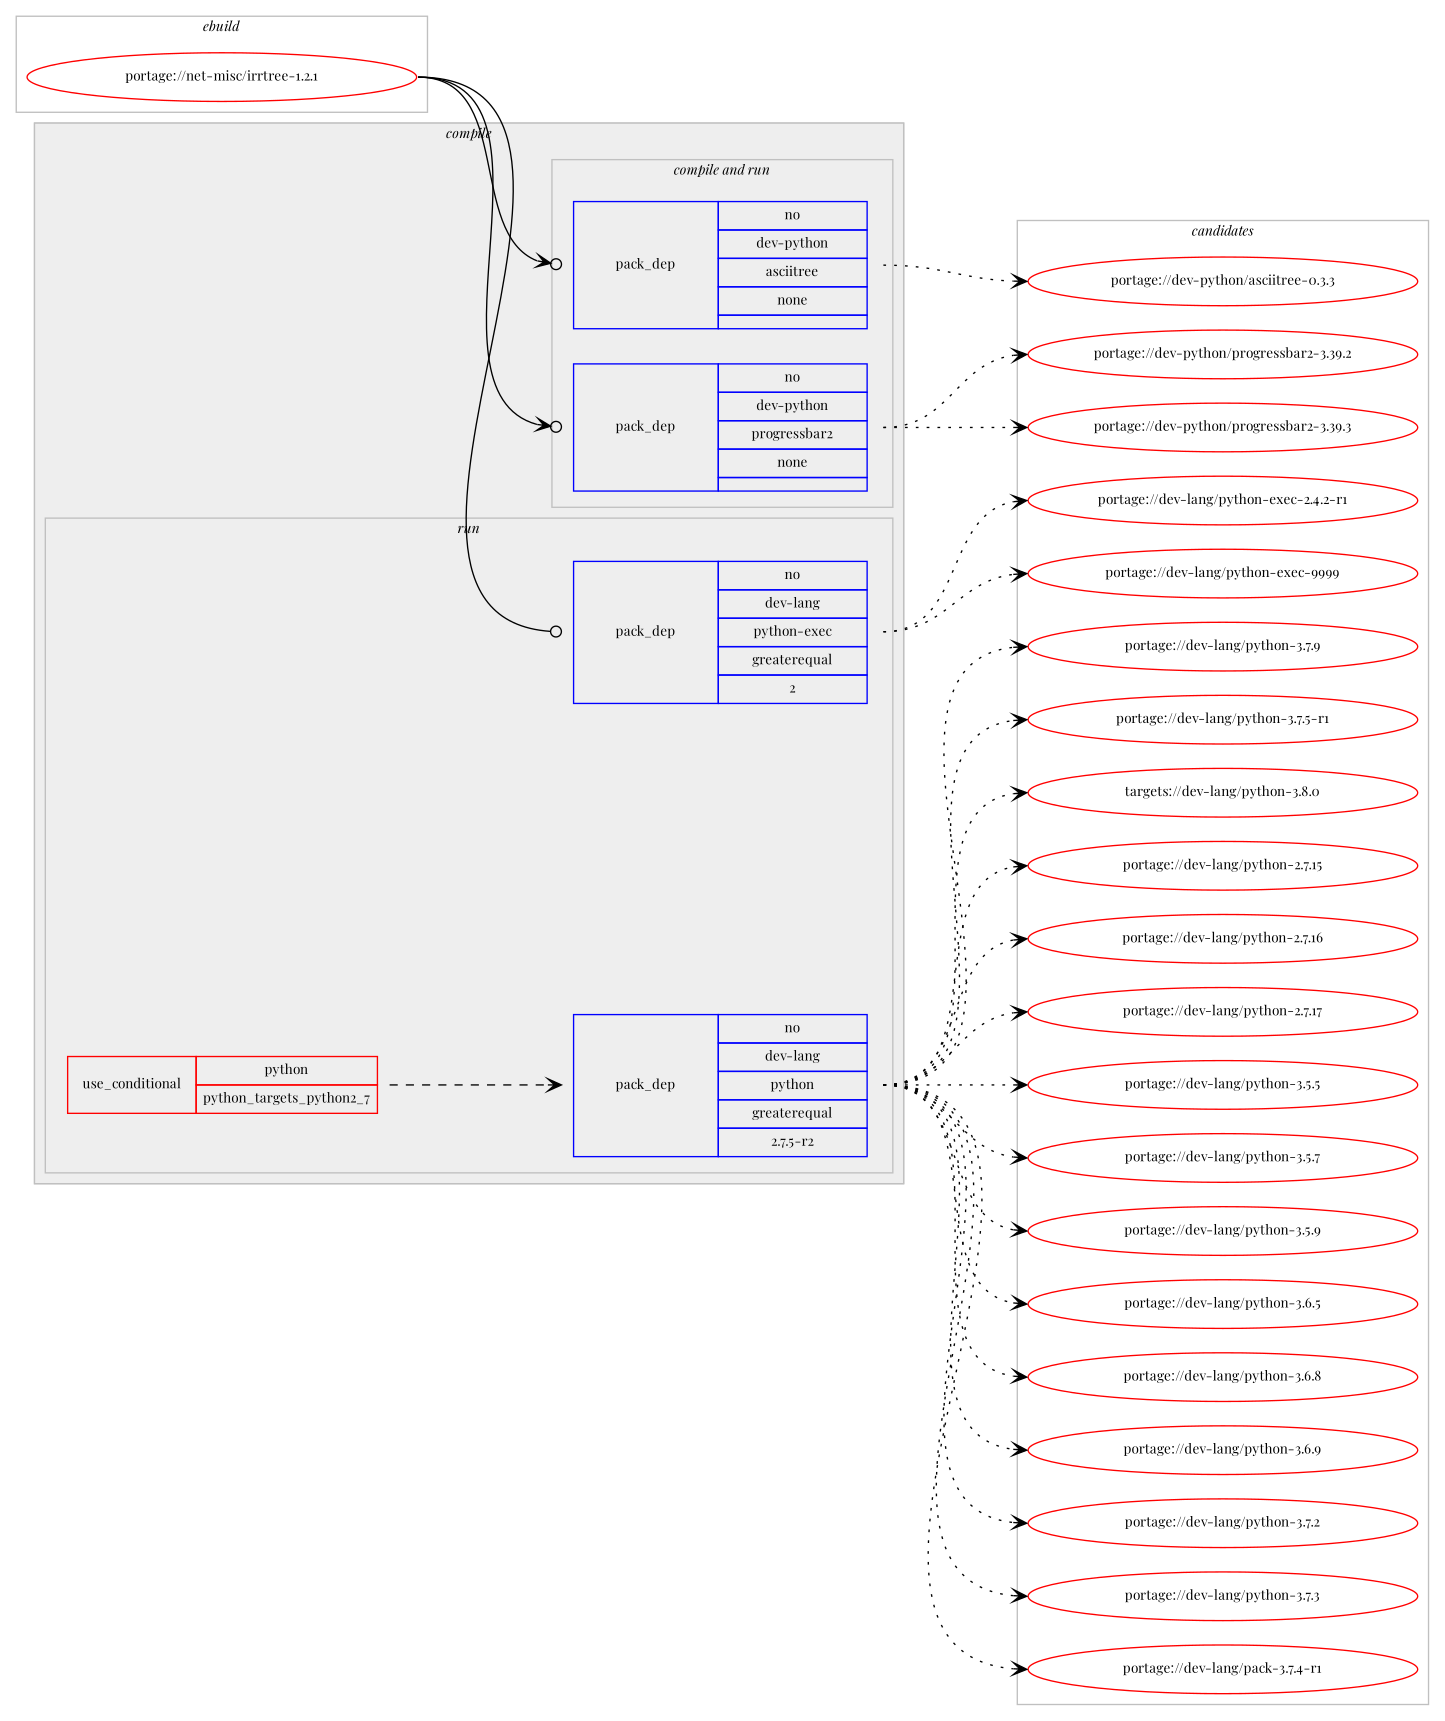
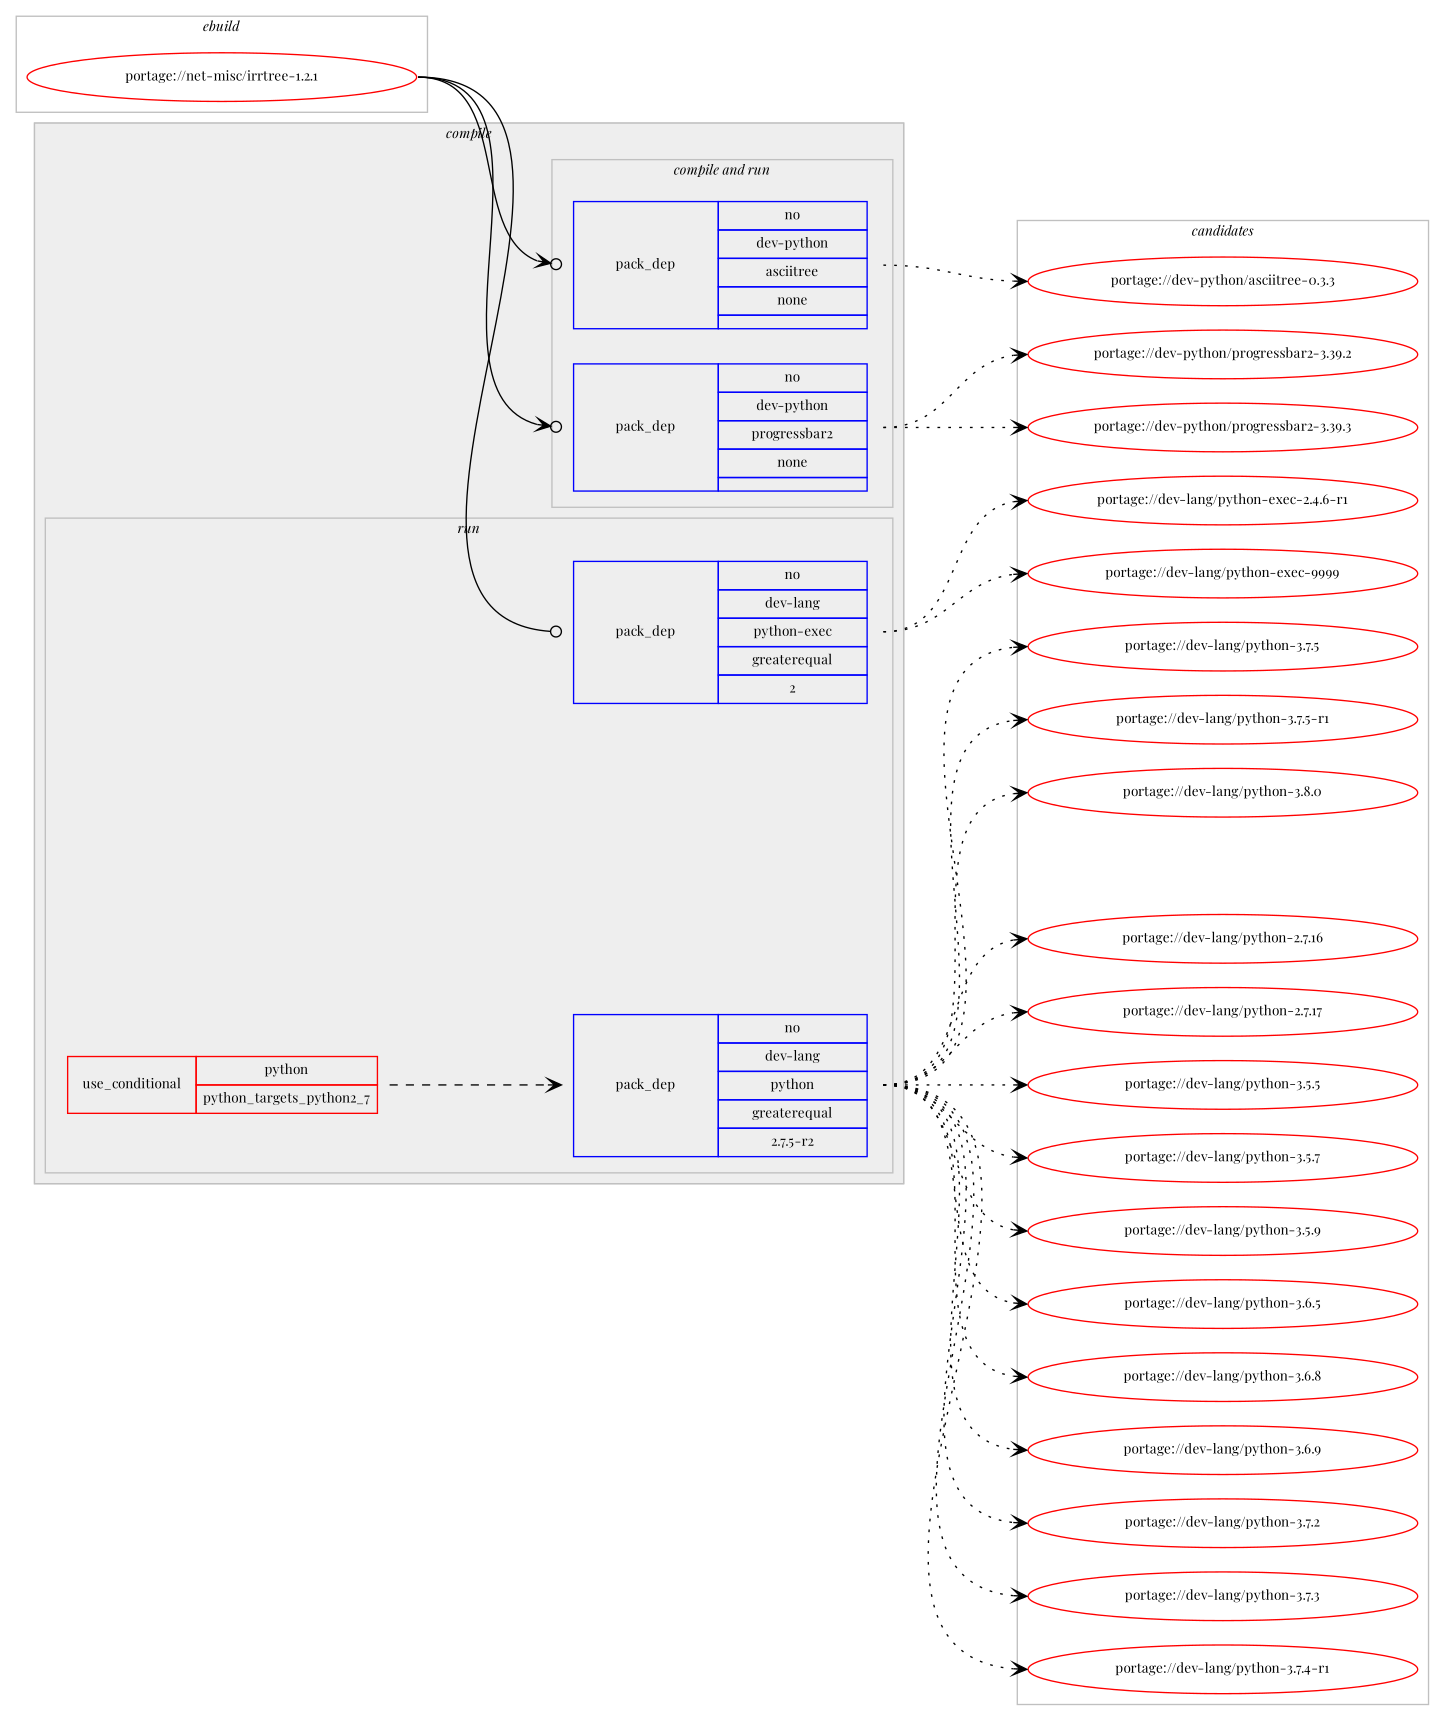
(1223, 501) -> (1223, 501)
(1223, 647) -> (1223, 647)
(1223, 793) -> (1223, 793)
(1223, 866) -> none
(1223, 1669) -> (1223, 1669)
